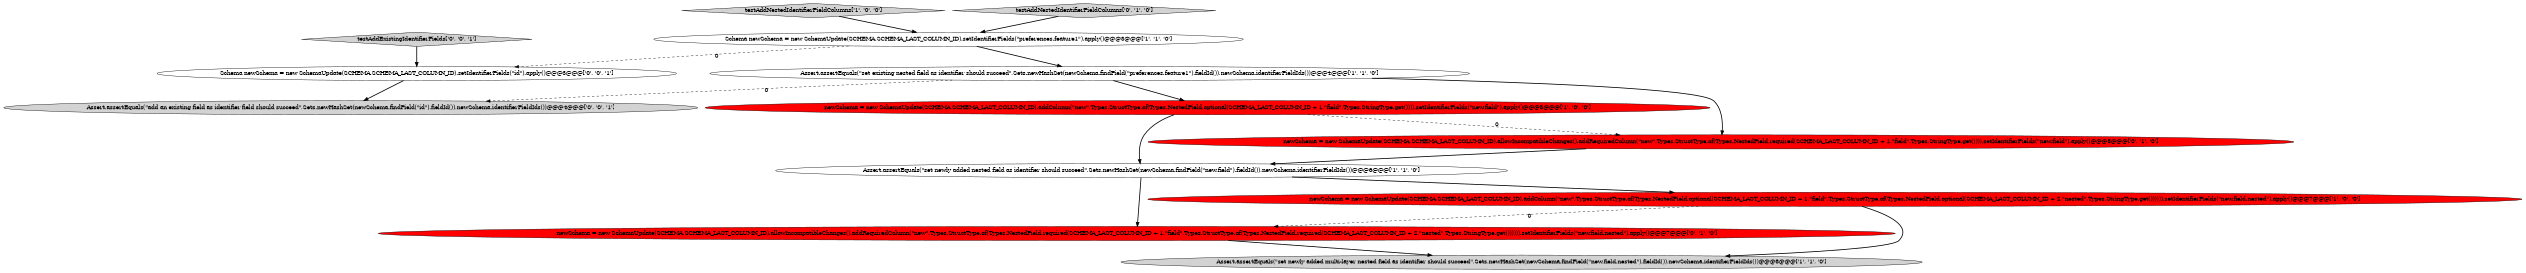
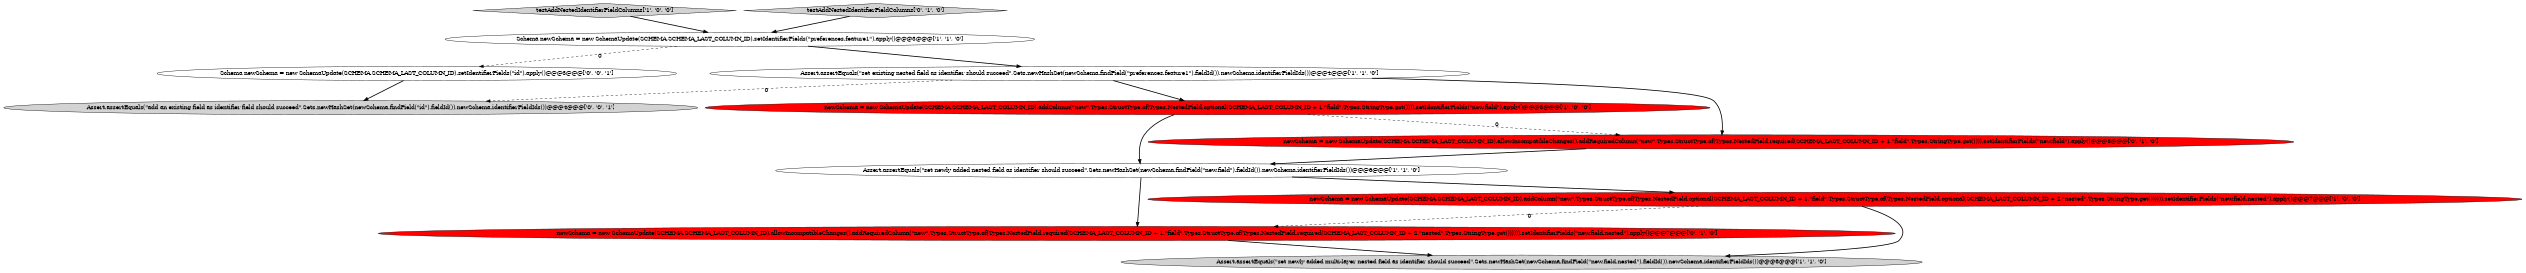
(417, 39) -> none
